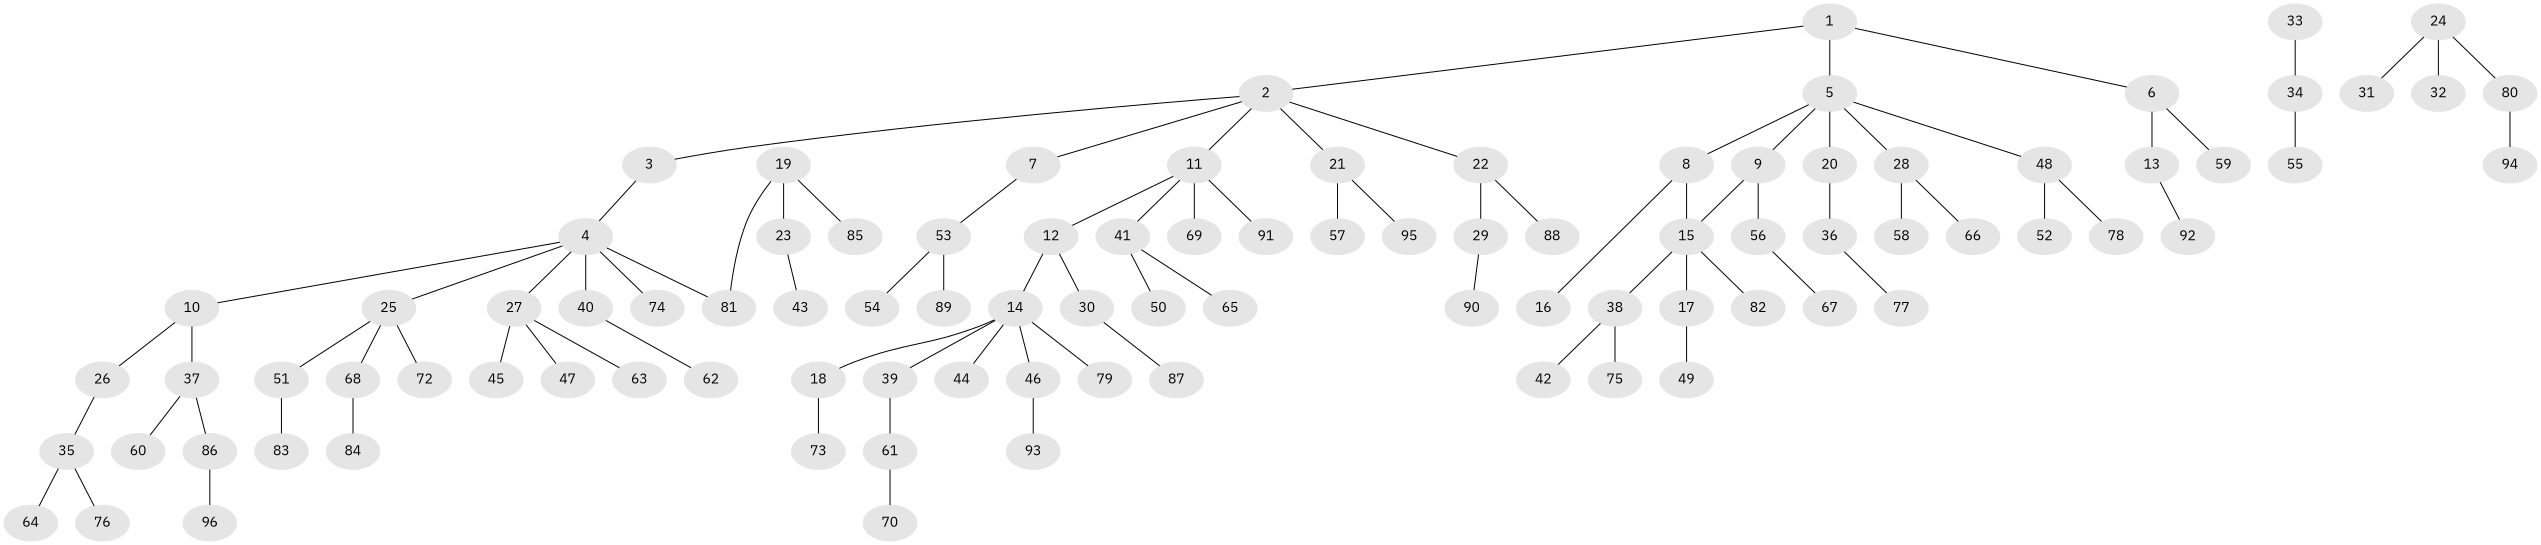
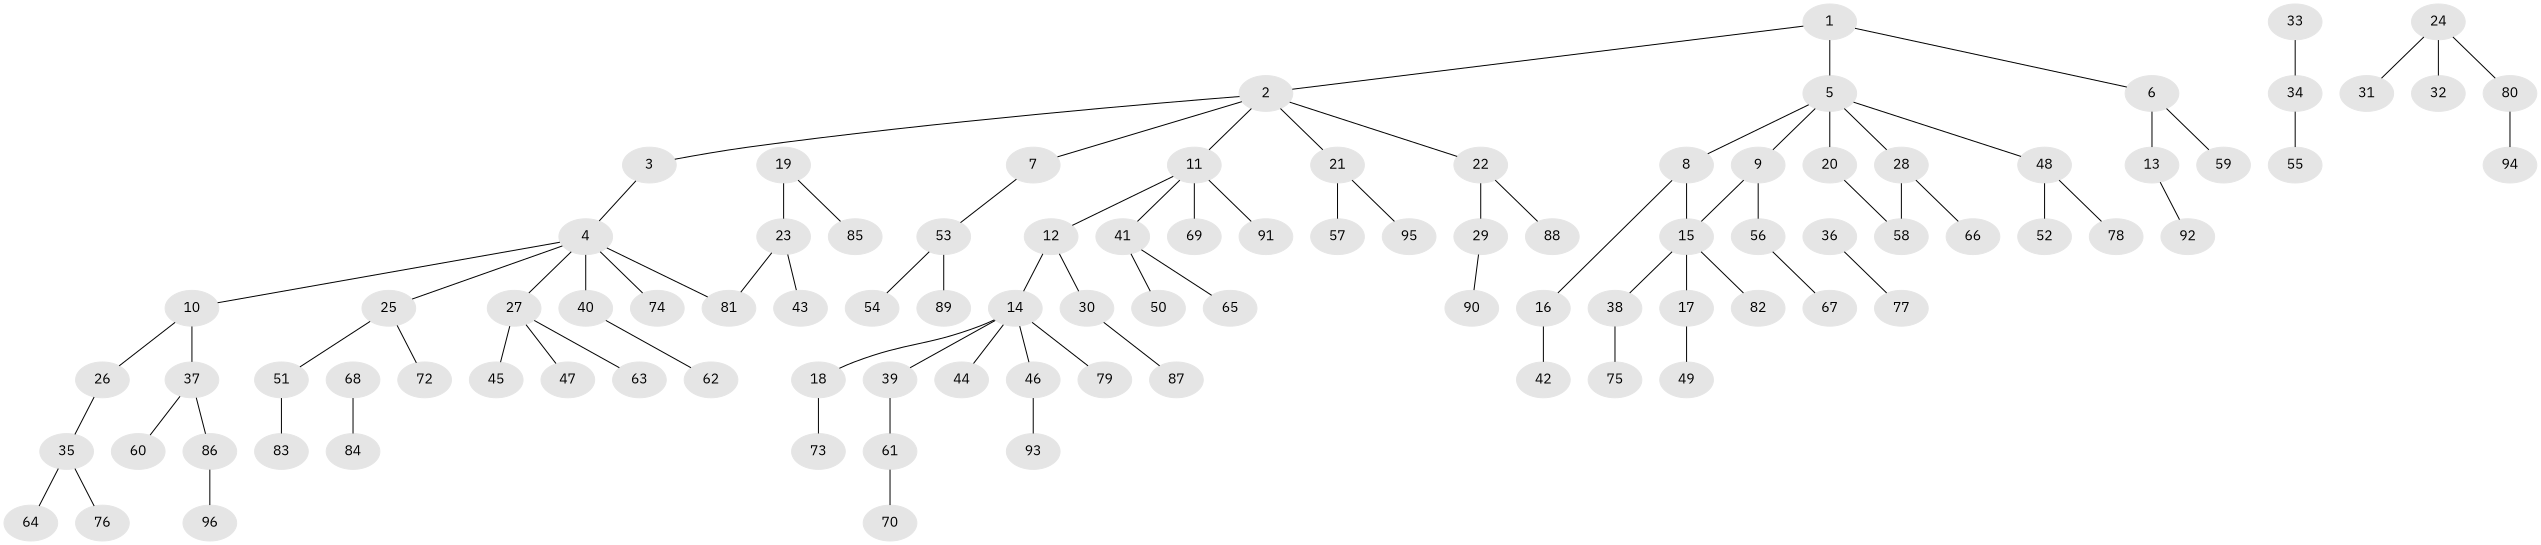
(1830, 201) -> (1865, 201)
(743, 233) -> (756, 272)
(371, 344) -> none
(1579, 344) -> (1543, 344)
